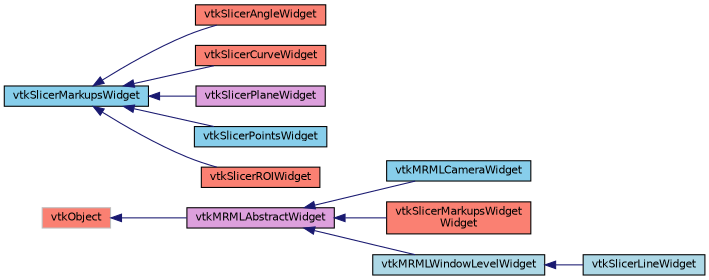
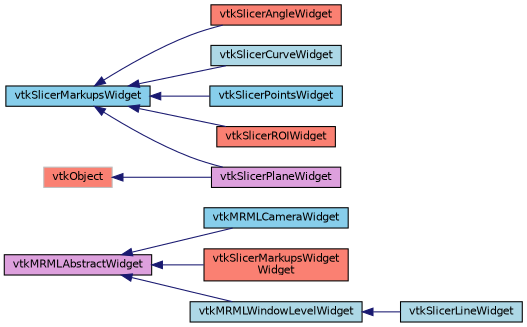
(261, 56) -> (276, 56)
(154, 218) -> (167, 177)
